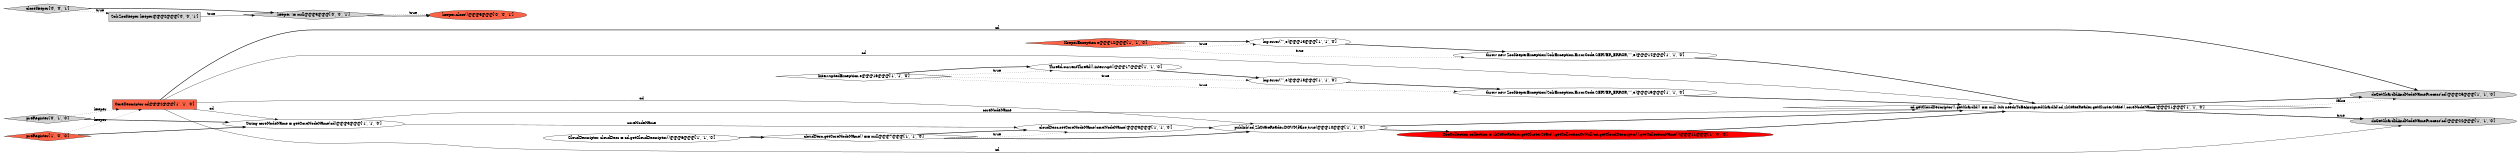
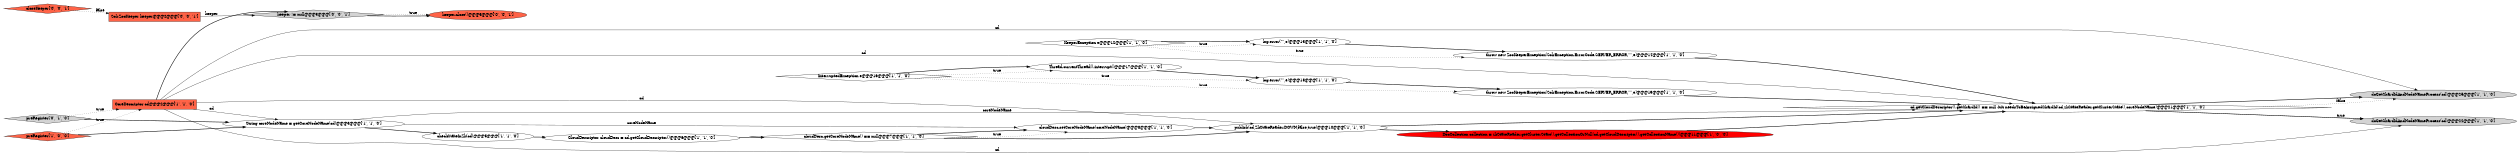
(48, 9) -> (48, 9)
(180, 9) -> (202, 29)
(100, 11) -> (100, 11)
(211, 14) -> (211, 14)
(155, 17) -> (155, 17)
(1281, 30) -> (1281, 30)
(1105, 43) -> (1105, 43)
(100, 110) -> (100, 110)
(100, 120) -> (100, 120)
none -> (478, 136)
